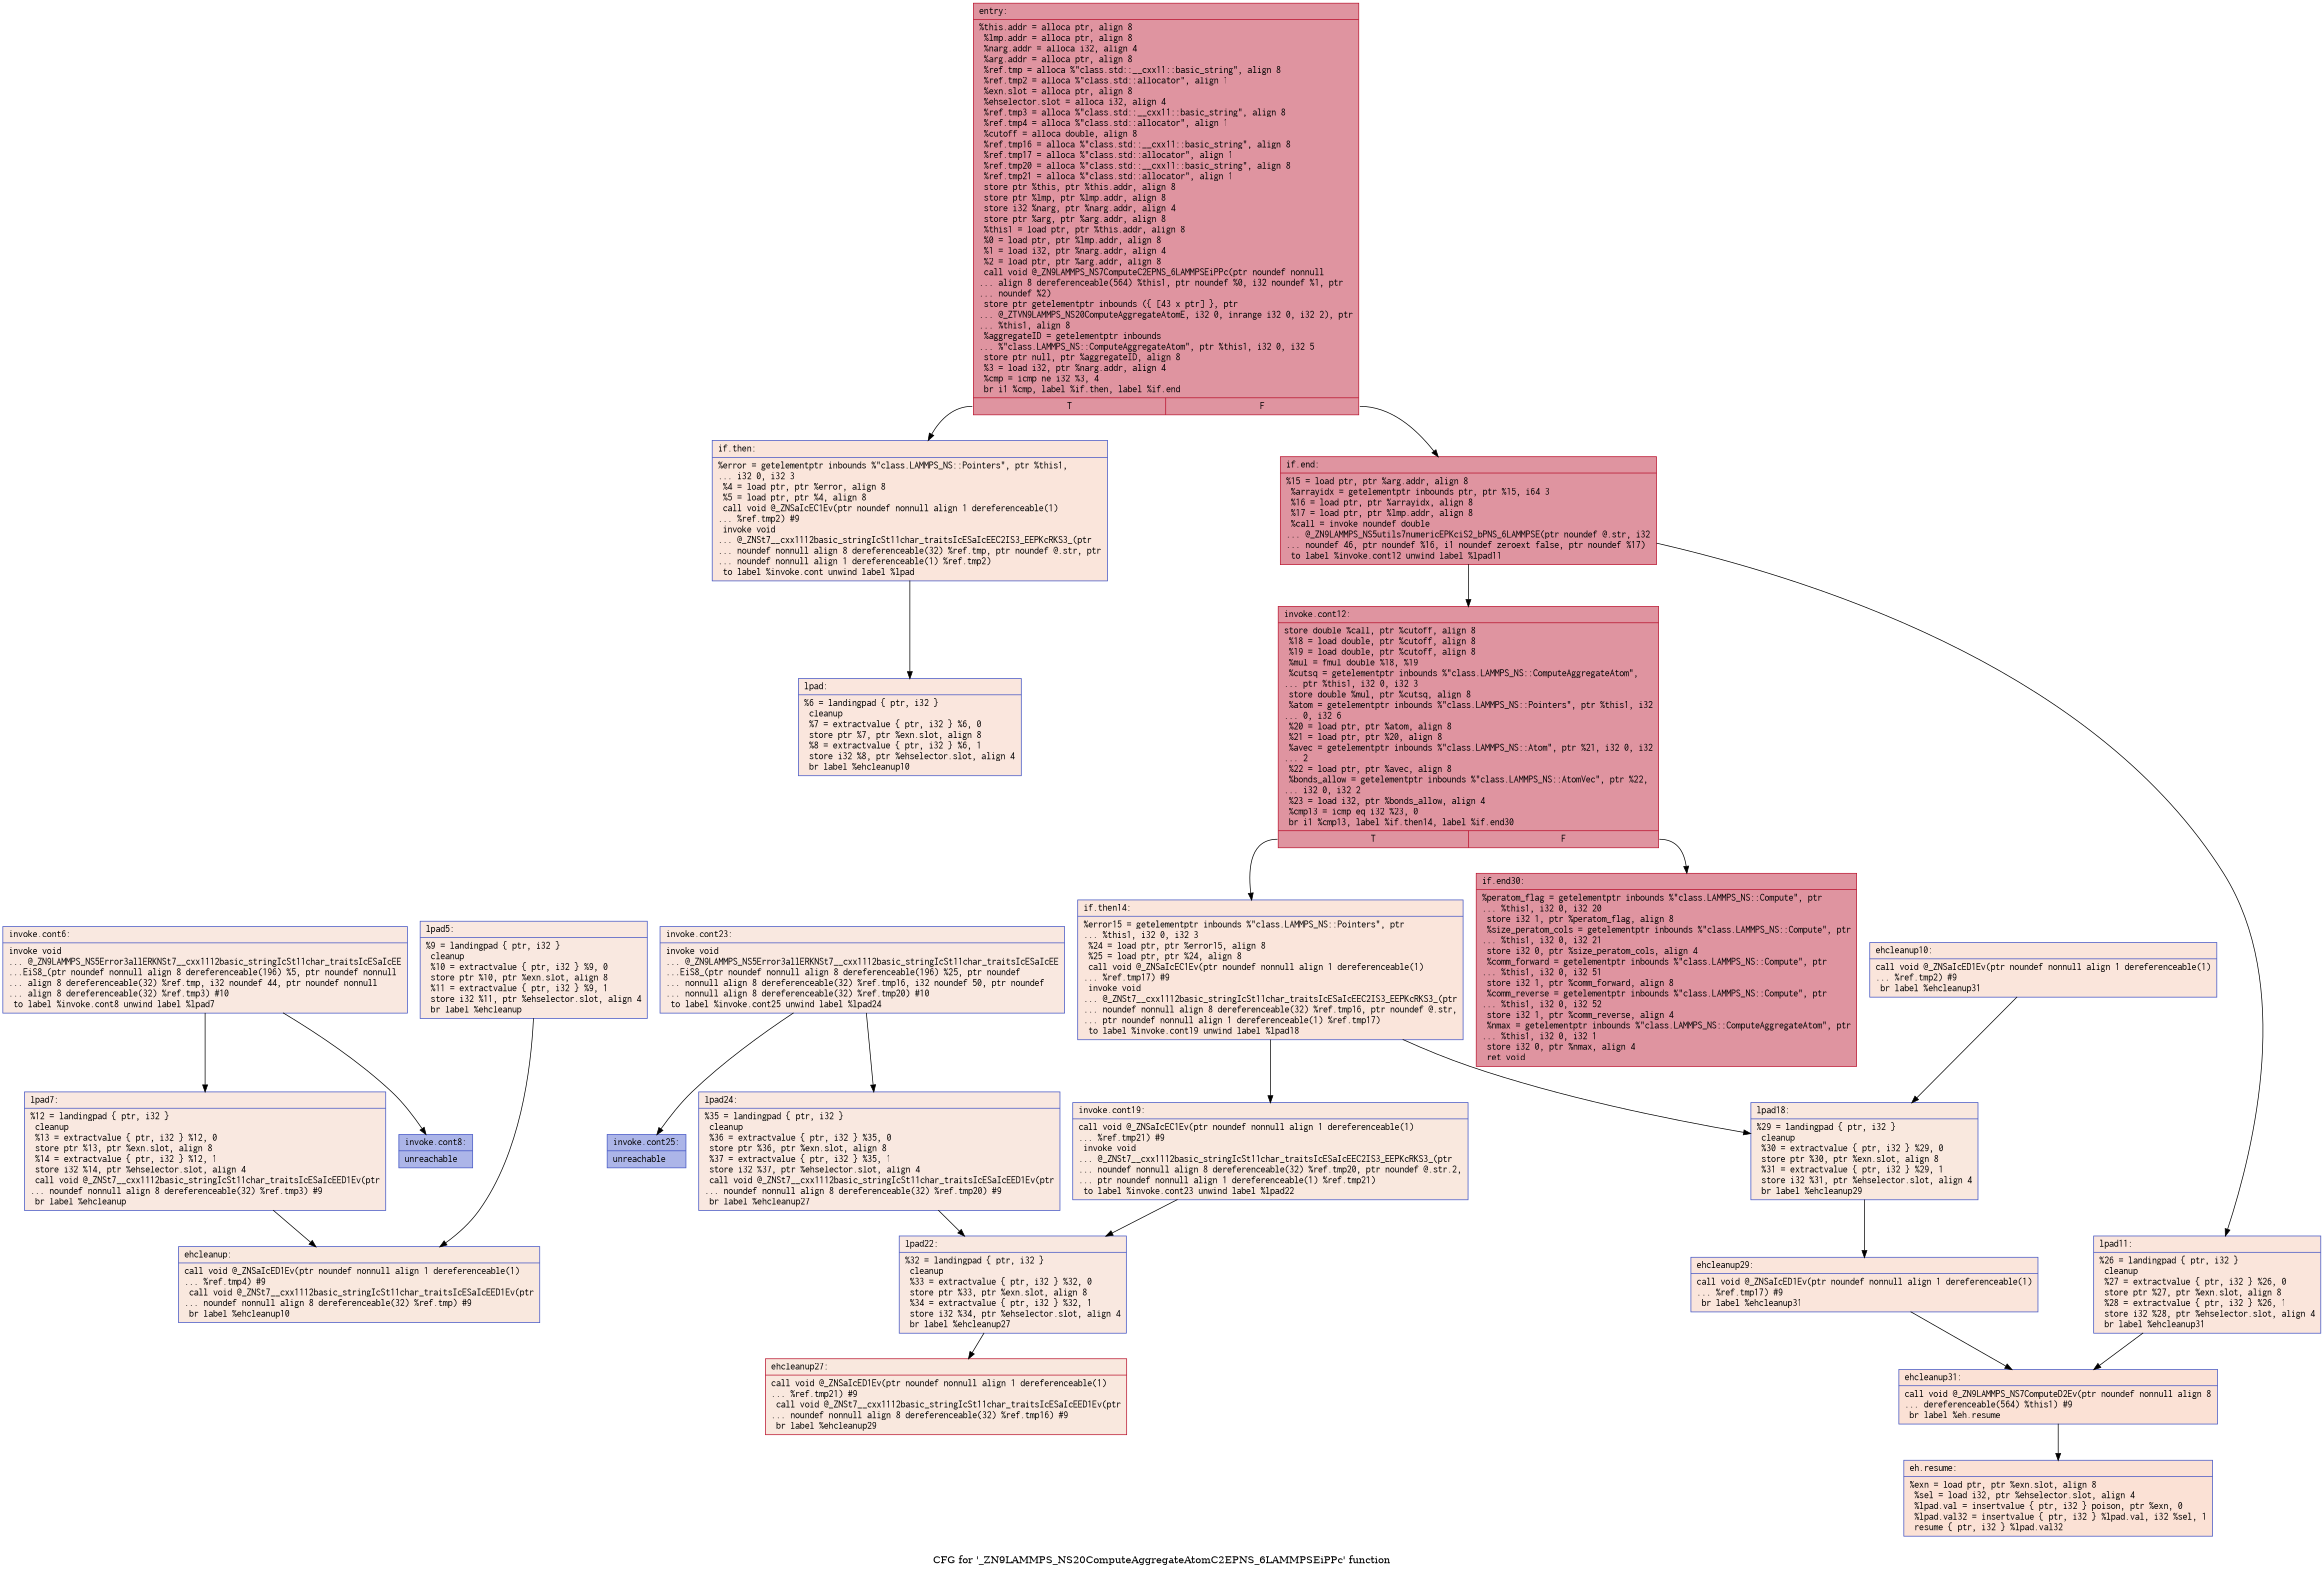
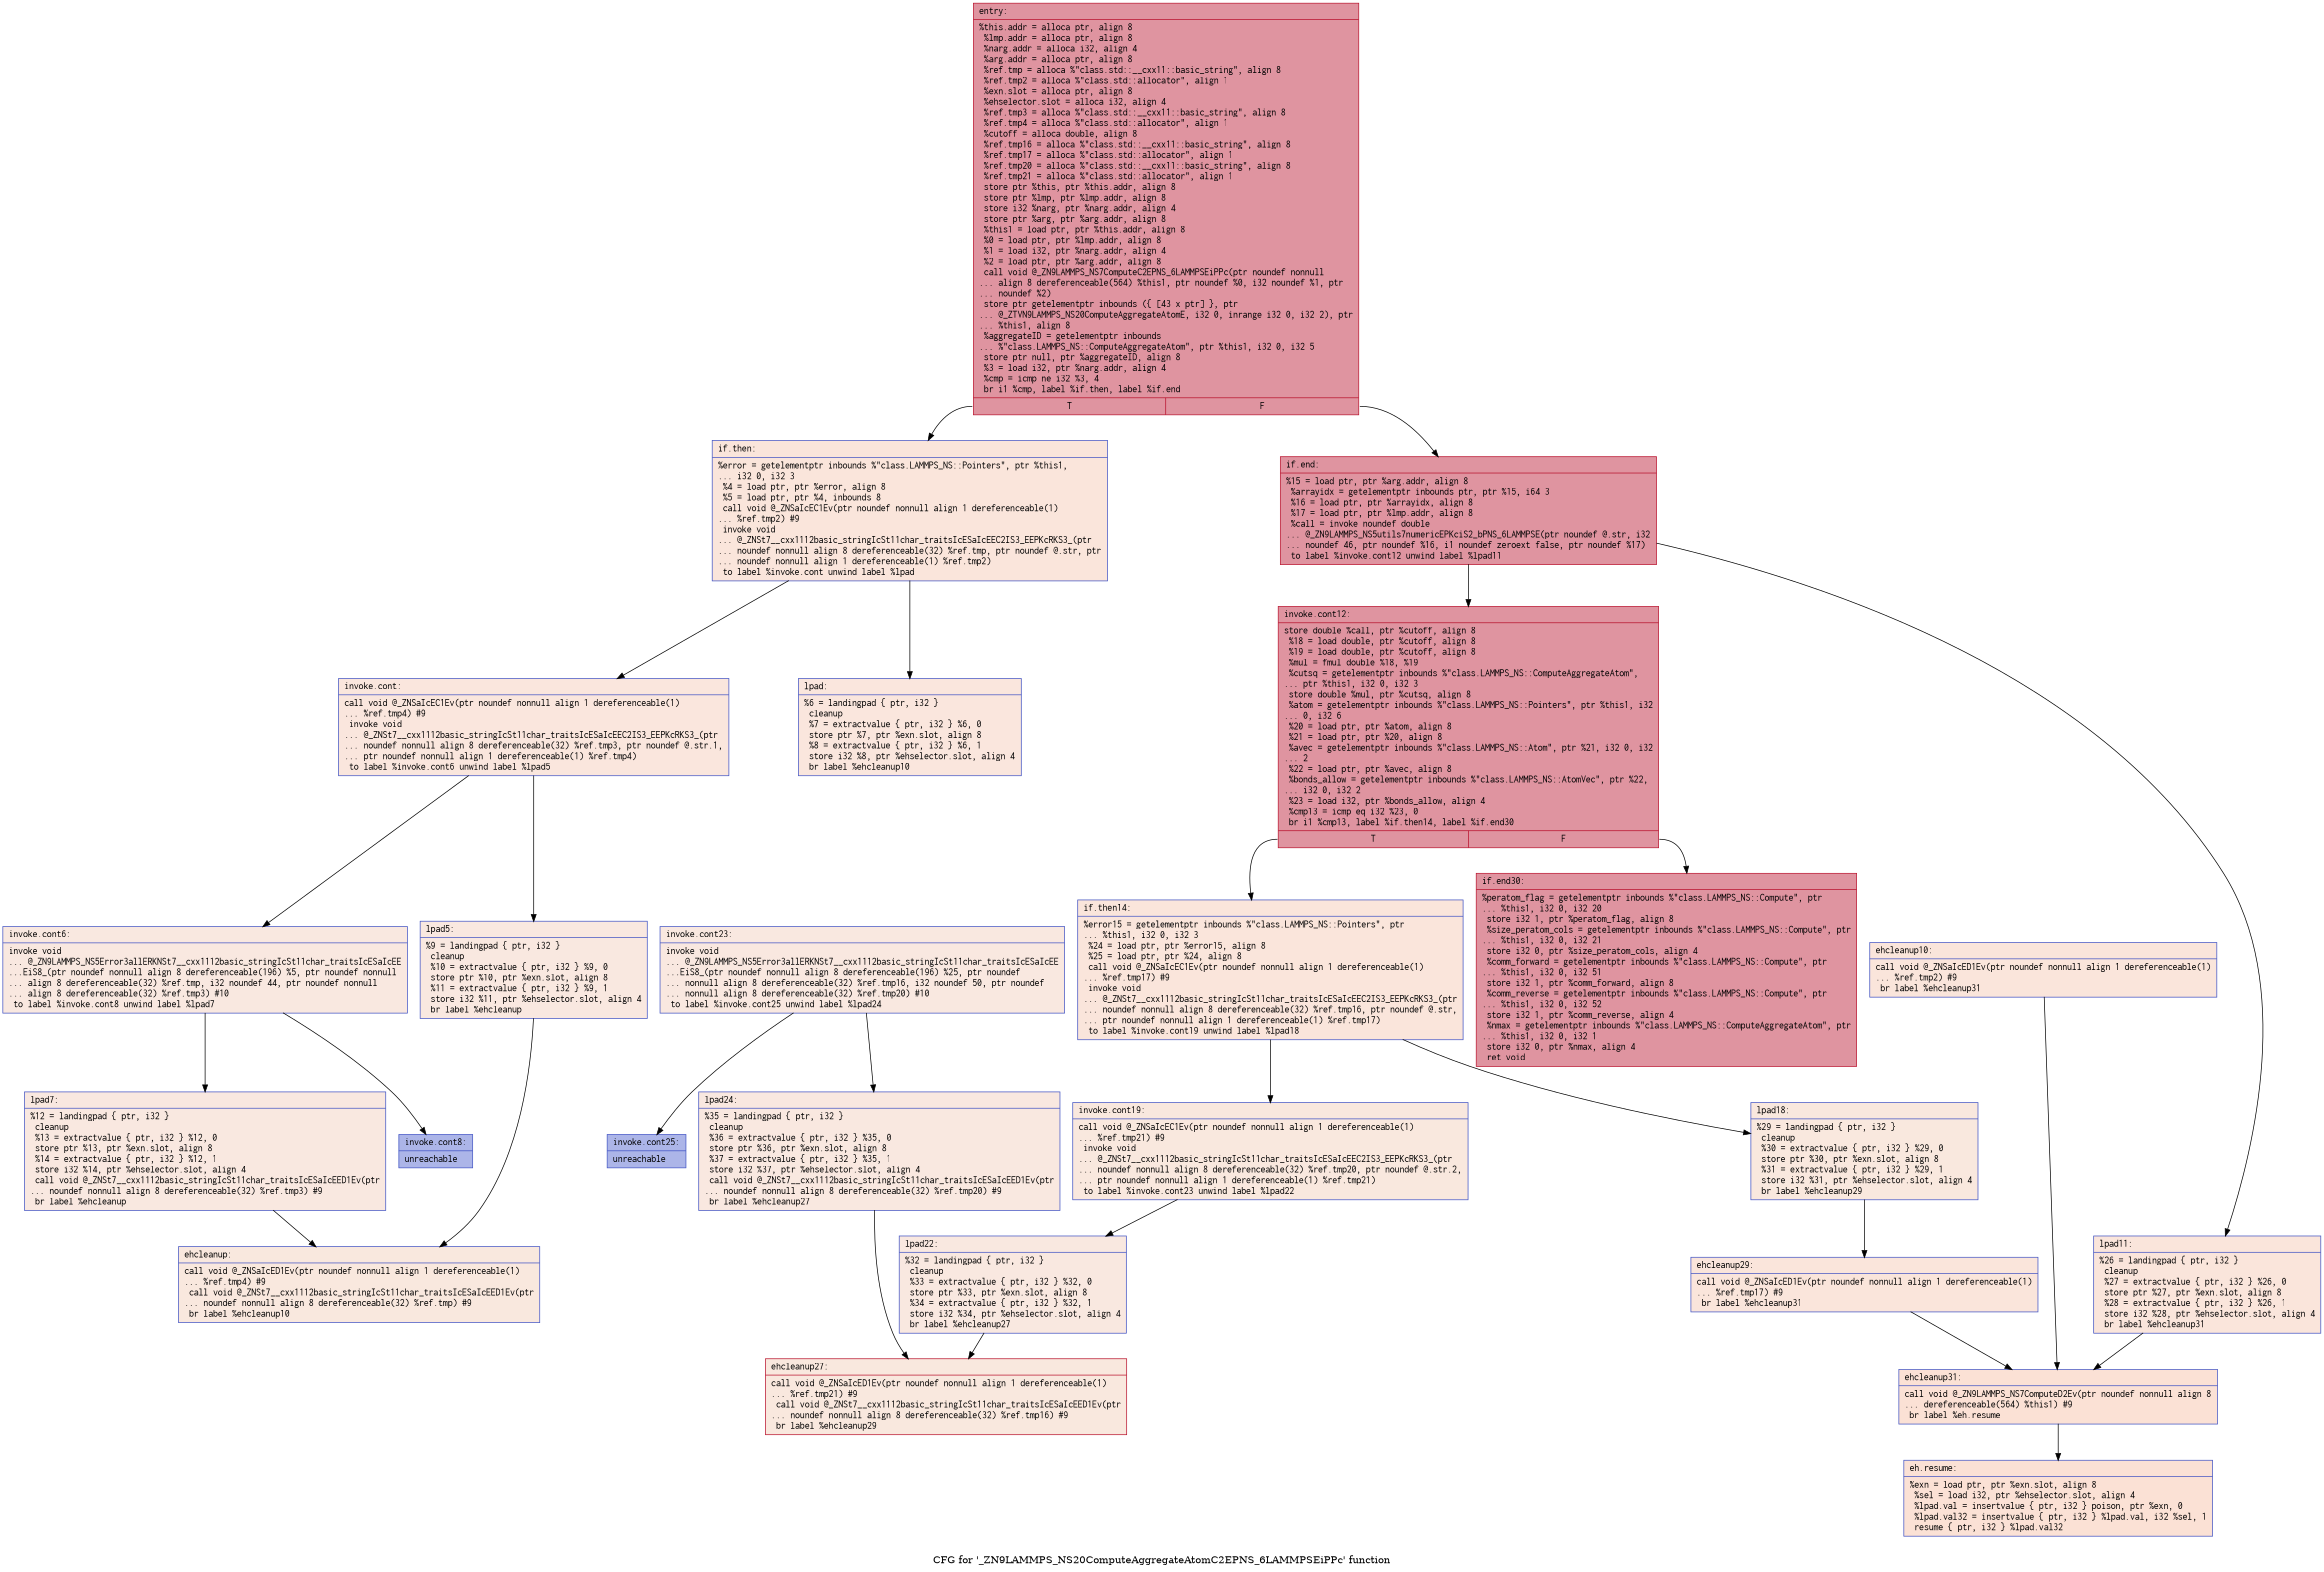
(792, 498) -> (800, 498)
none -> (534, 727)
(1967, 1047) -> (2051, 1180)
(949, 1221) -> (879, 1284)
